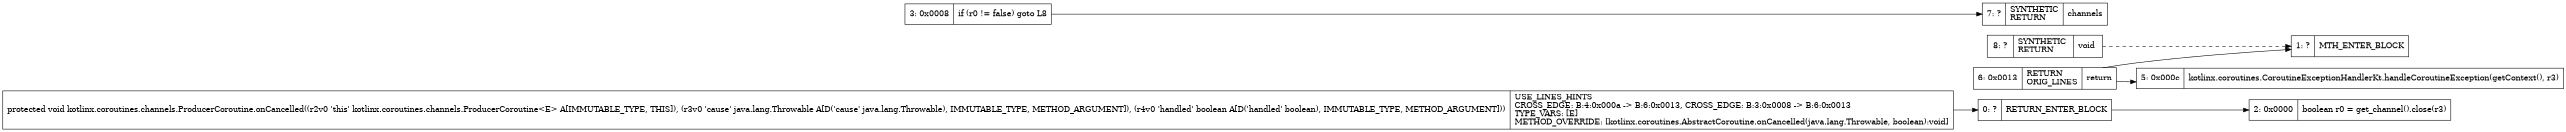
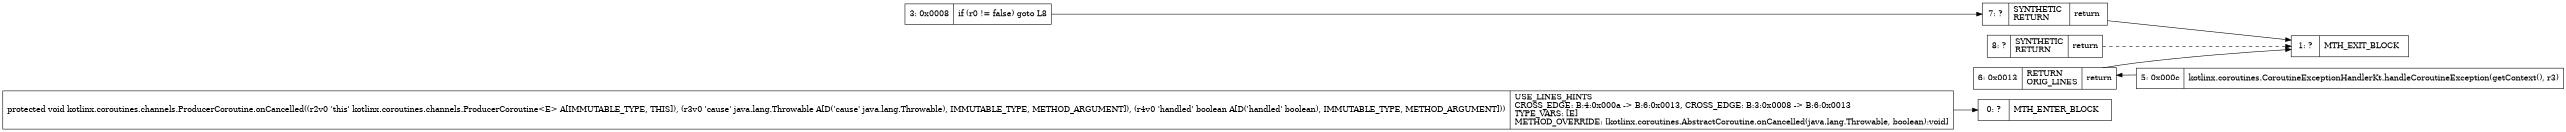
(2085, 14) -> (2087, 14)
none -> (2197, 30)
(2087, 46) -> (2085, 46)
(2362, 46) -> (2362, 46)
(2124, 82) -> (2129, 75)
(2057, 110) -> (2056, 110)
(2350, 110) -> none
